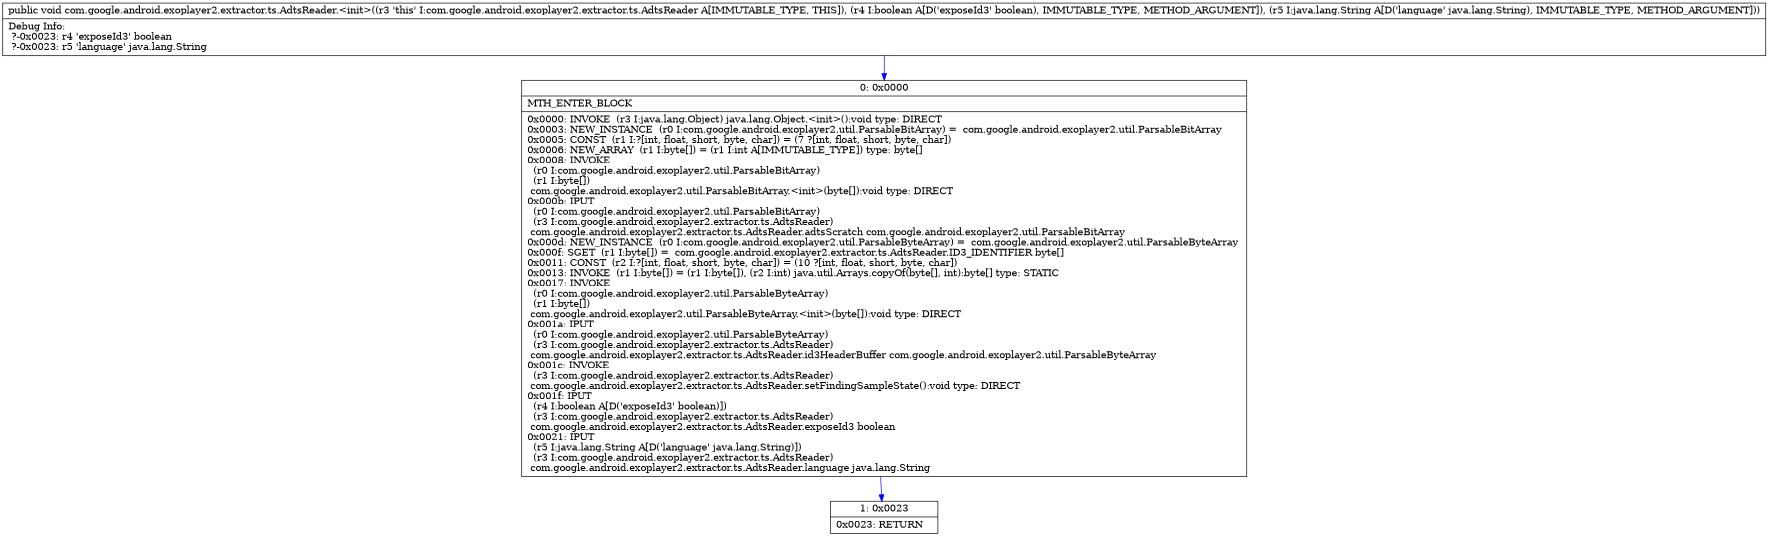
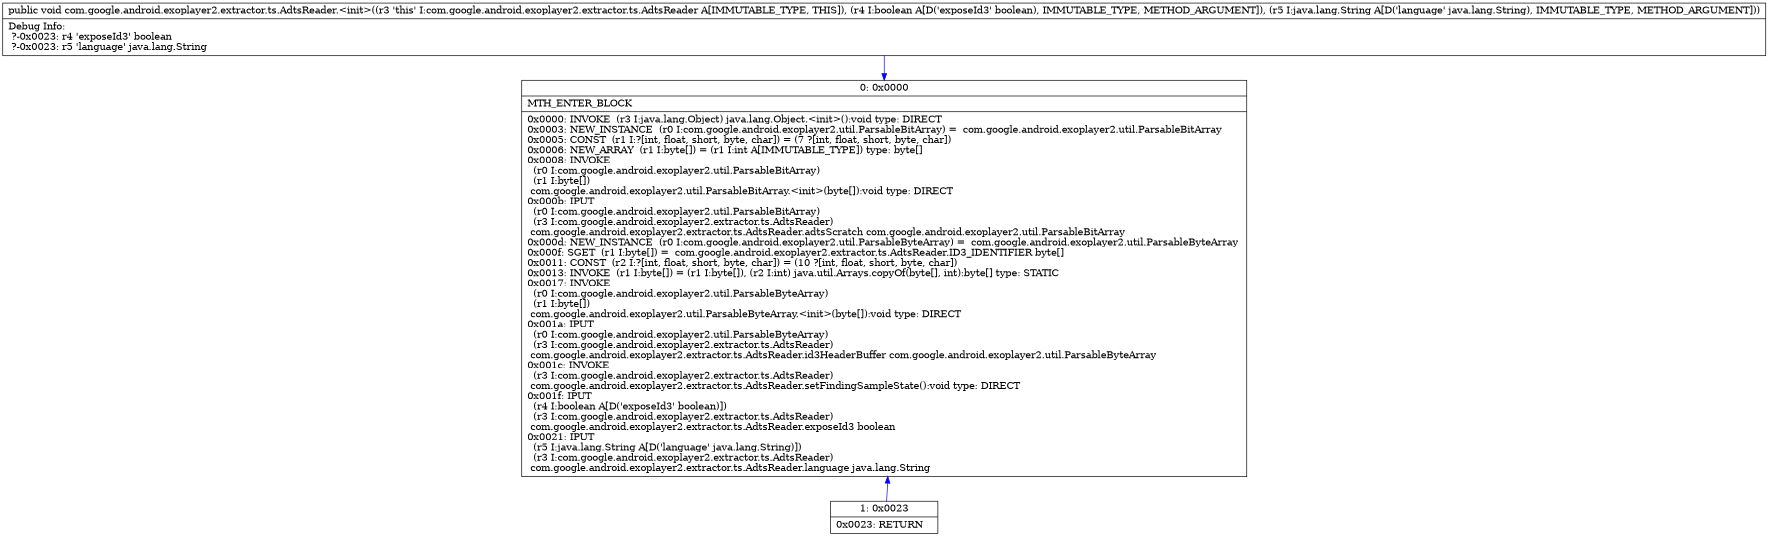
(881, 485) -> (887, 492)
